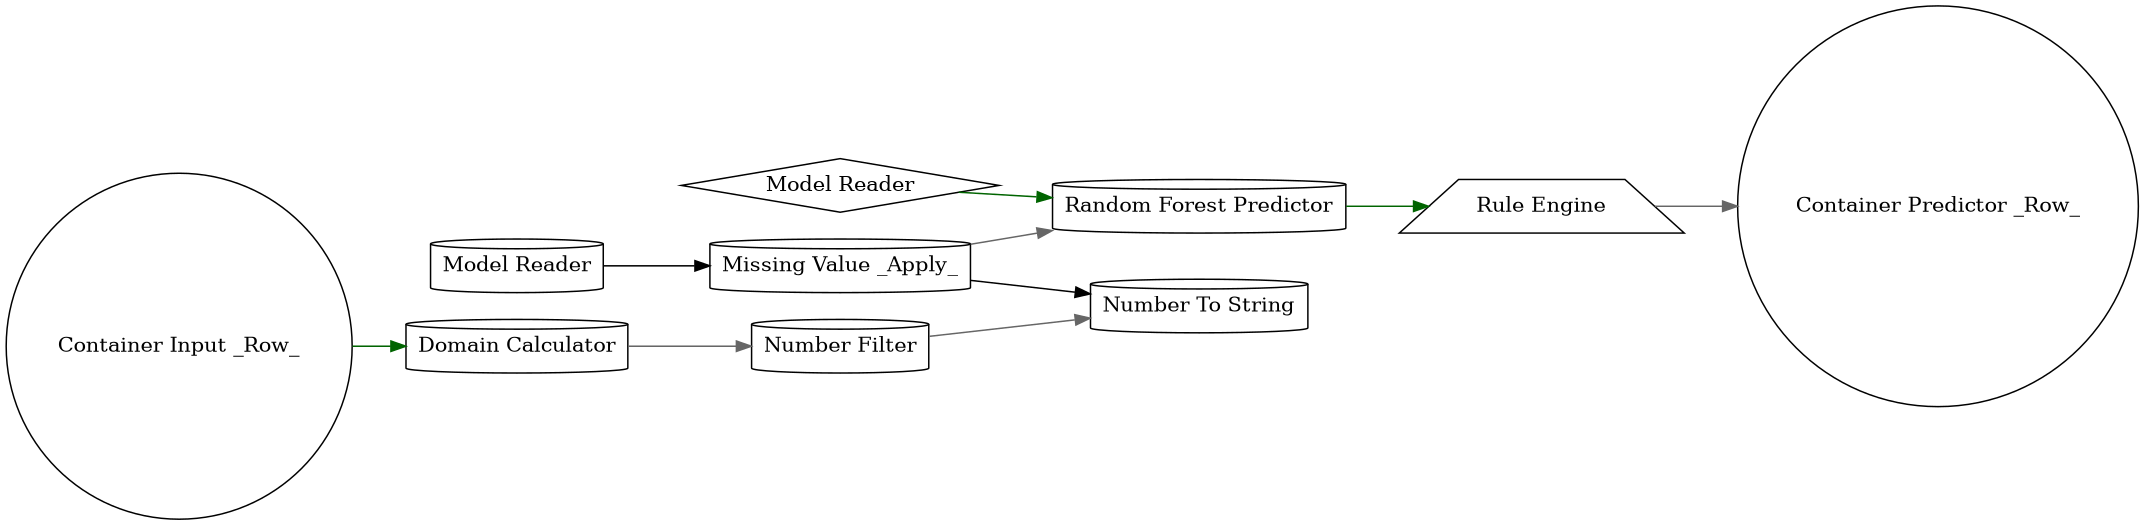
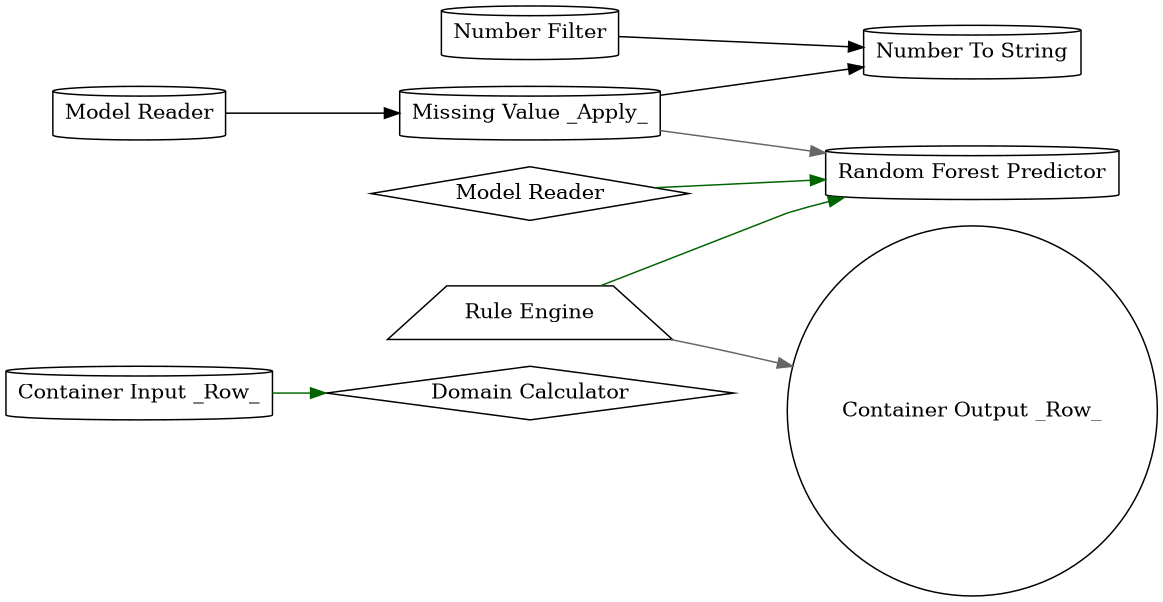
(1380, 206) -> (714, 242)
(1938, 206) -> (972, 411)
(1002, 328) -> (733, 42)
(179, 346) -> (139, 393)
(517, 346) -> (530, 393)
(682, 346) -> none
